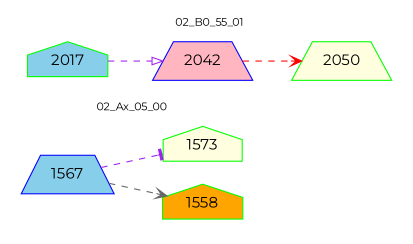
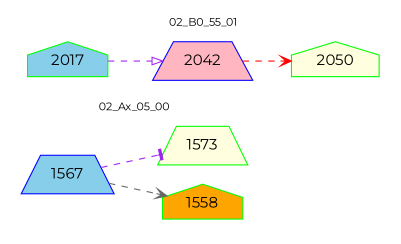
(342, 61) -> (335, 61)
(203, 146) -> (203, 146)
